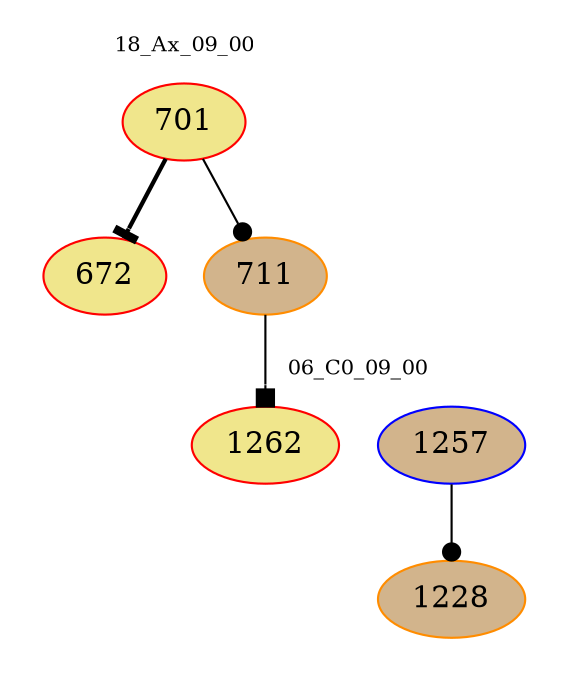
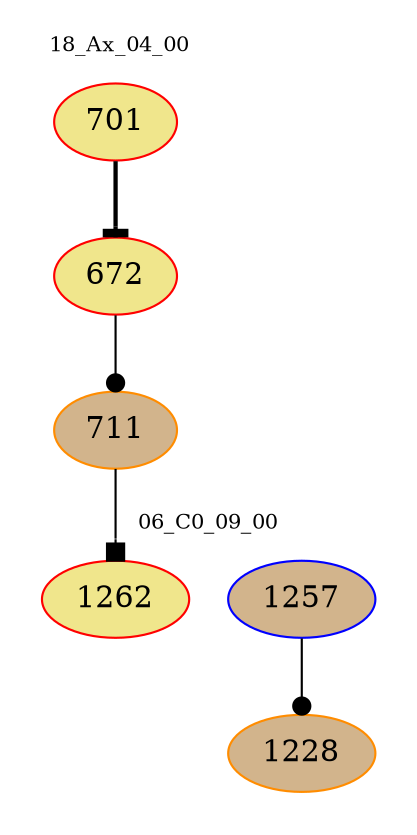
(185, 46) -> (120, 46)
(221, 191) -> (116, 345)
